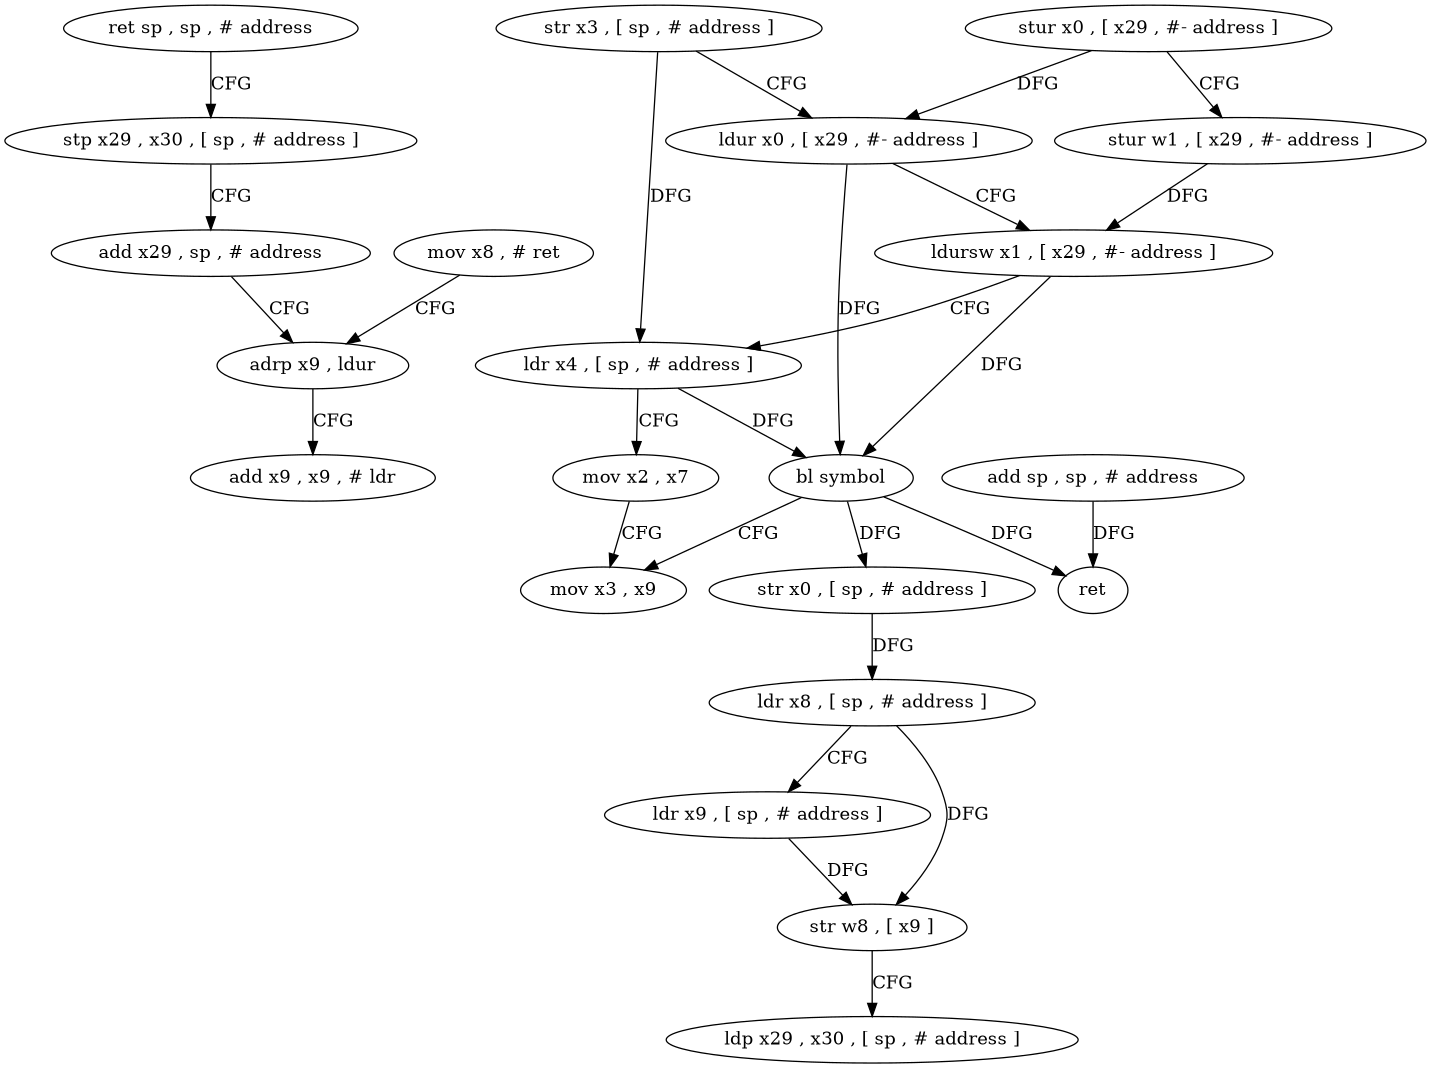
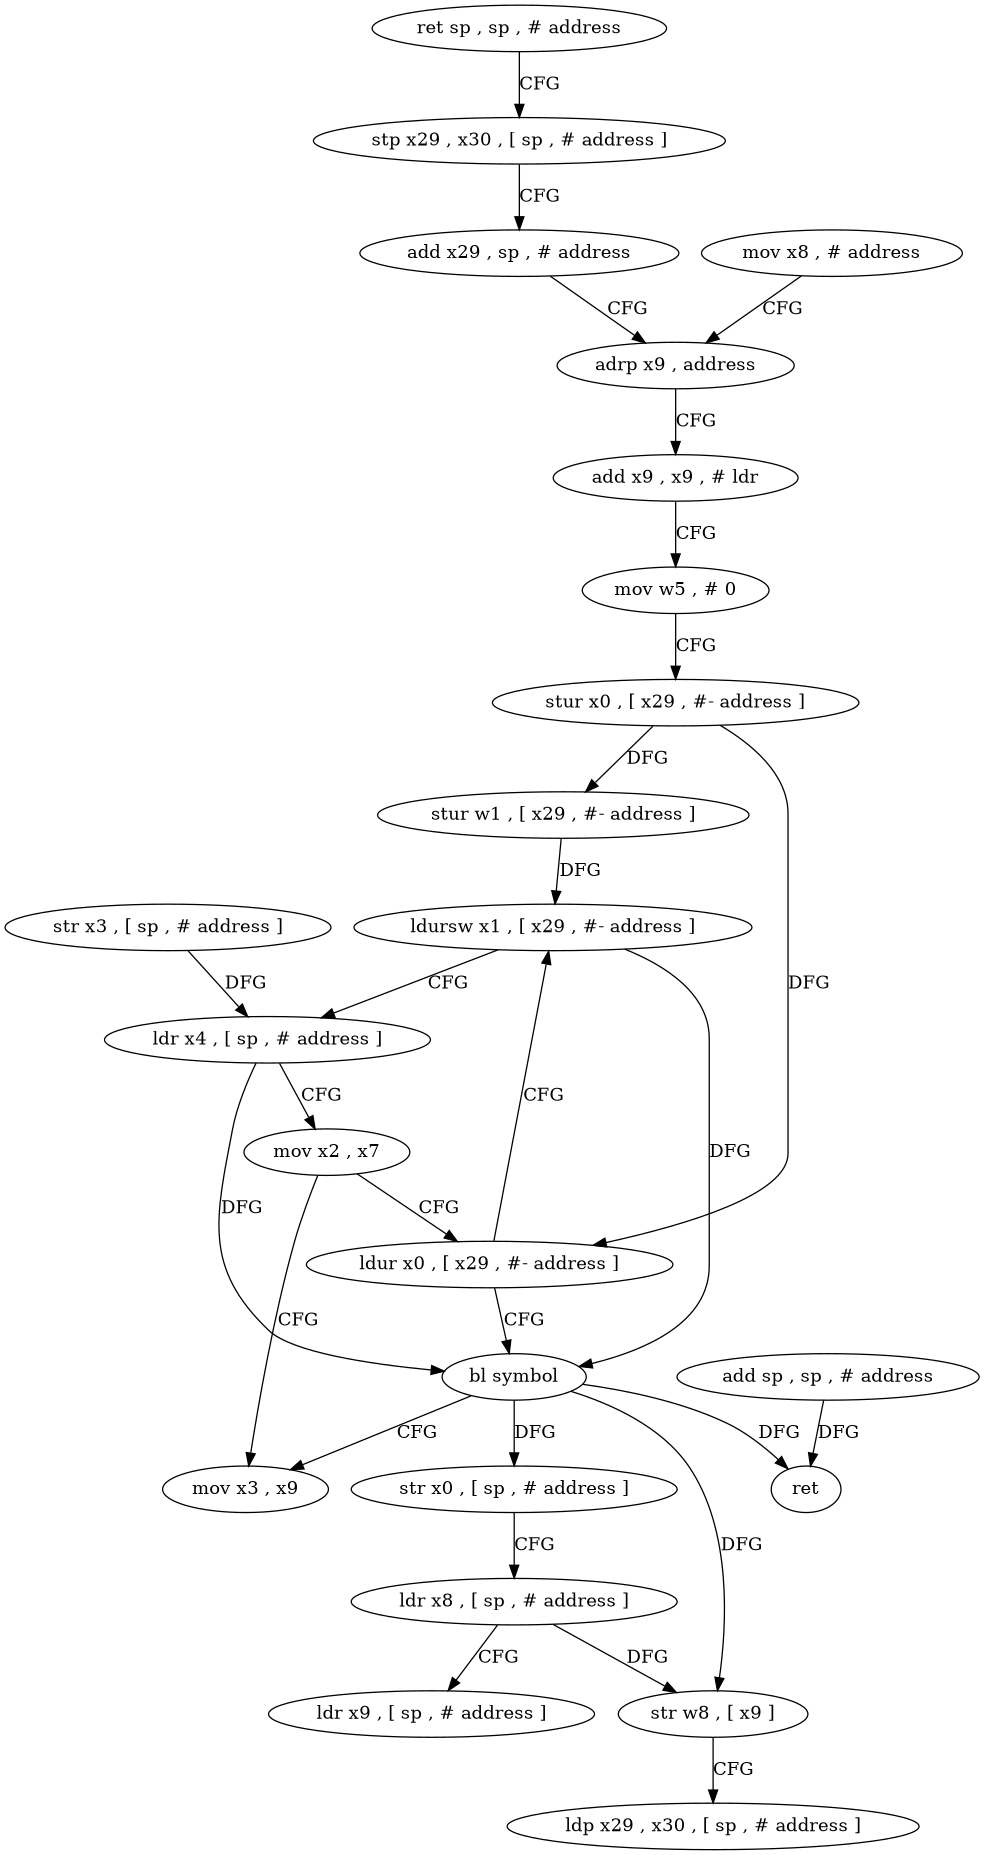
(748, 81) -> (402, 1204)
(1220, 85) -> (648, 759)
(494, 253) -> (832, 253)
(860, 309) -> (525, 1321)
(313, 366) -> (676, 366)
none -> (676, 590)
(893, 646) -> (535, 1545)
(816, 867) -> (706, 1500)
